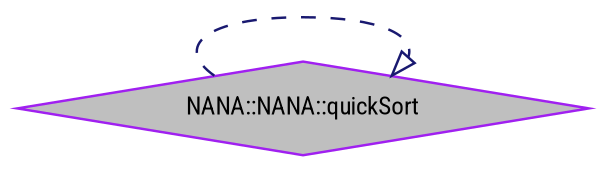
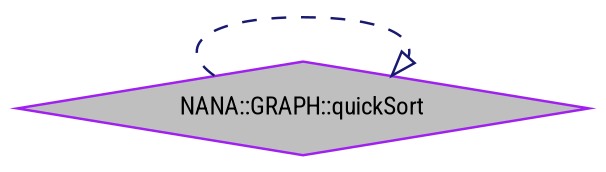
(303, 108) -> (303, 108)
